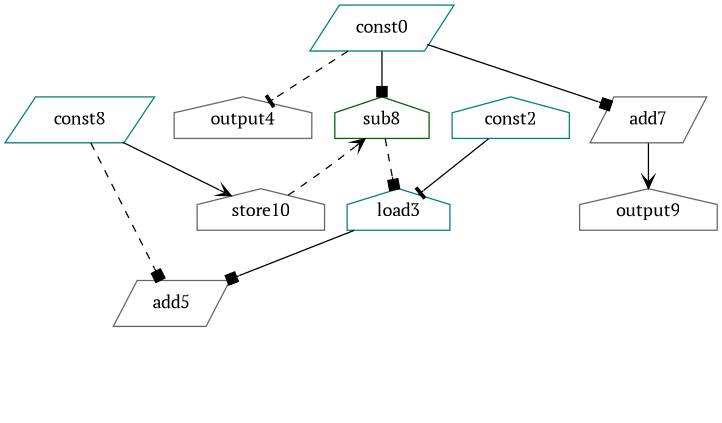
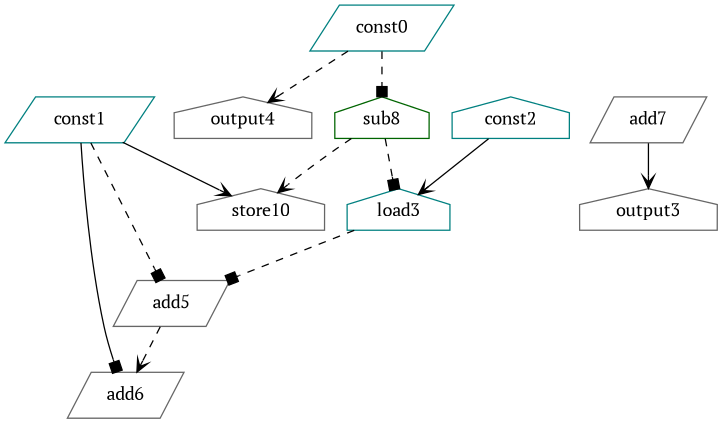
(382, 68) -> (382, 68)
(513, 73) -> none
(311, 75) -> (311, 75)
(80, 120) -> (80, 120)
(456, 165) -> (456, 165)
(322, 172) -> (319, 161)
(648, 212) -> (648, 212)
(297, 253) -> (297, 253)
none -> (126, 395)
